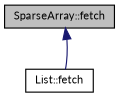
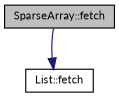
(67, 54) -> (52, 43)
